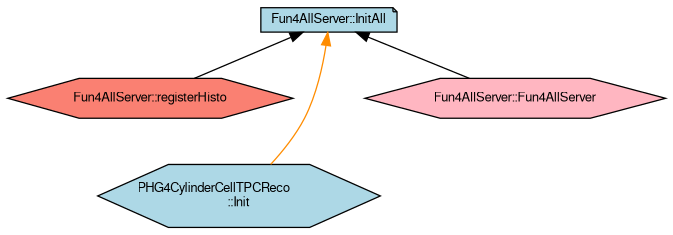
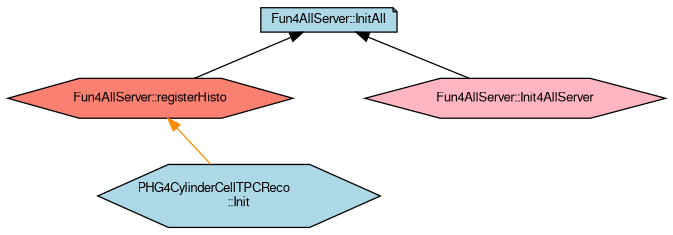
(515, 98) -> (515, 98)
(309, 110) -> (194, 146)
